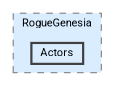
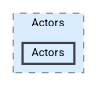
(57, 24) -> (48, 24)
